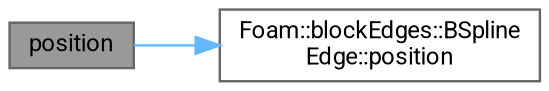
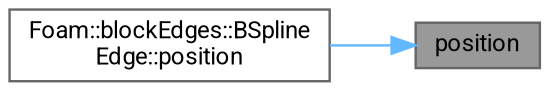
(165, 45) -> (361, 45)
